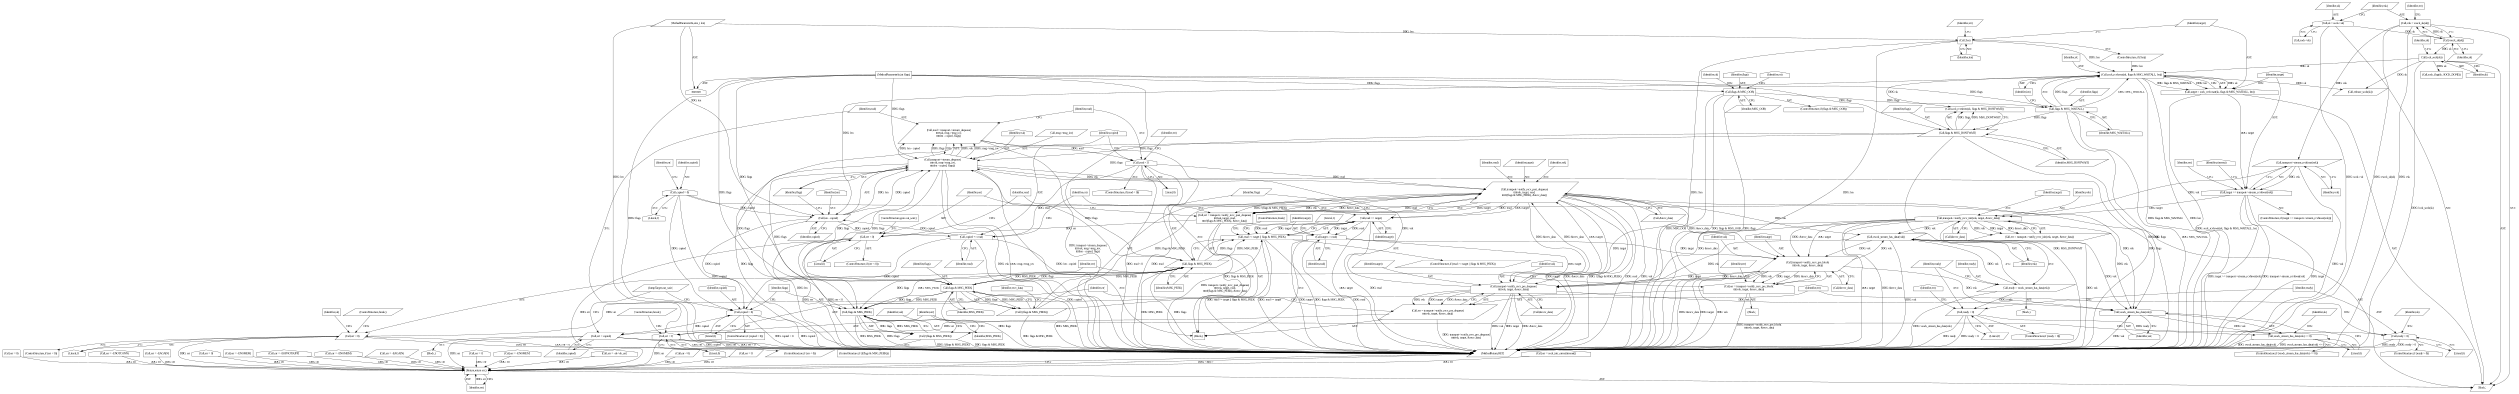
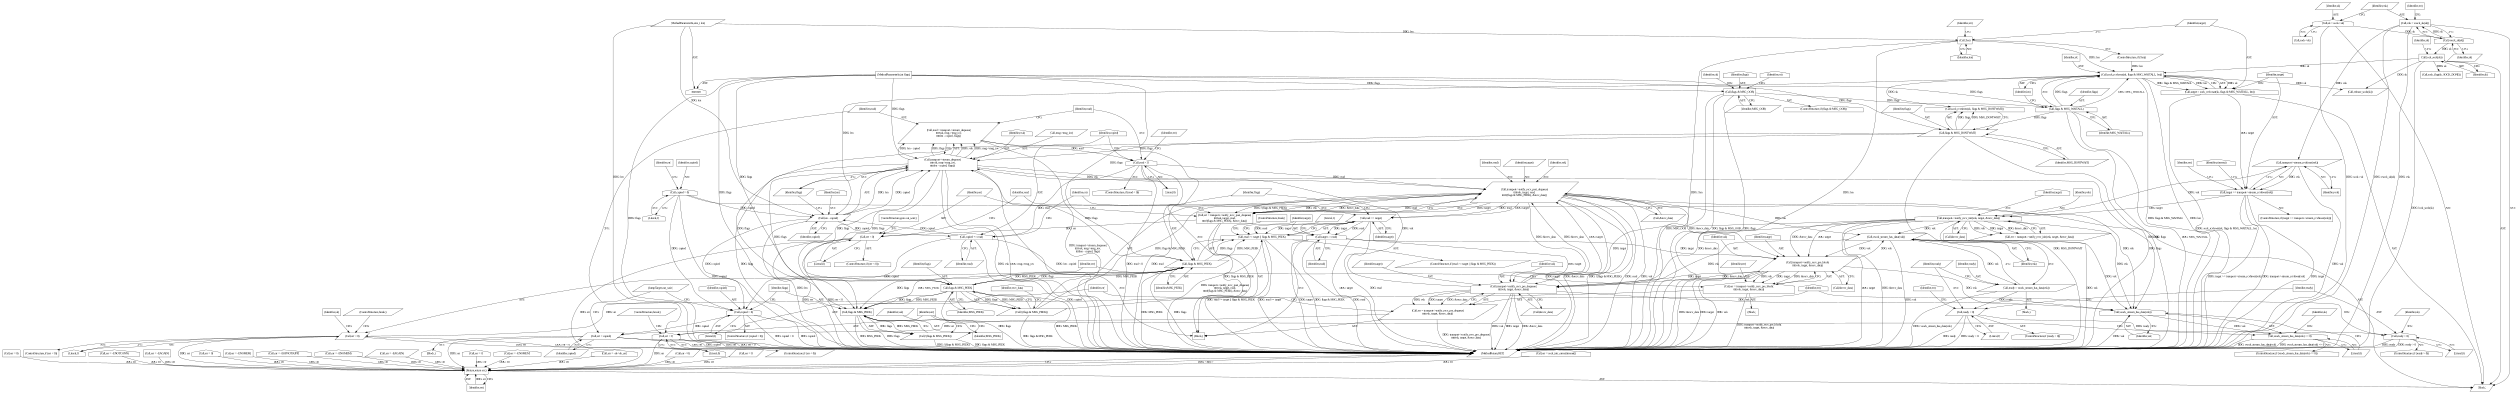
(864, 353) -> none
